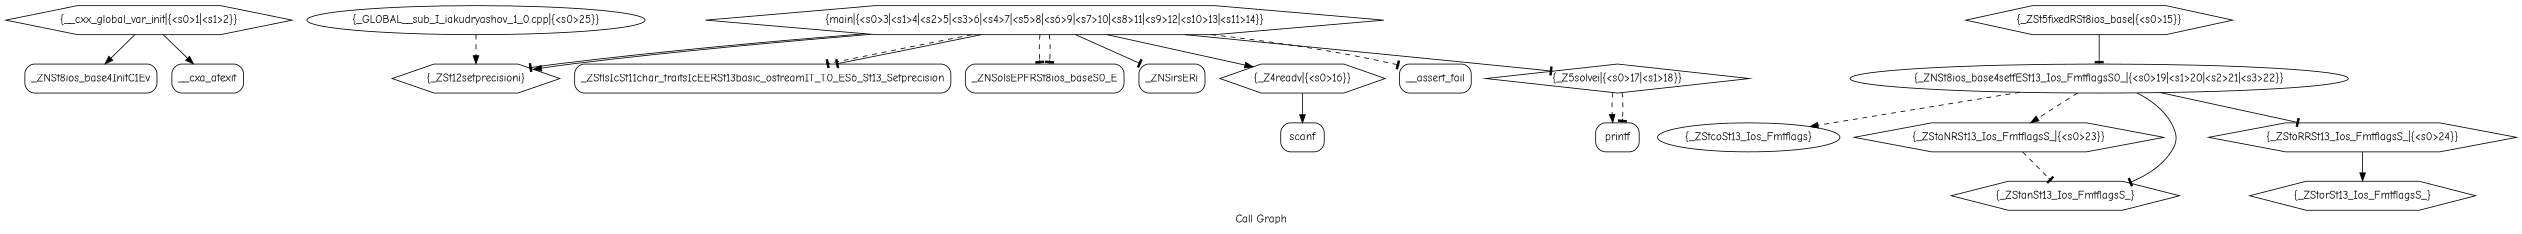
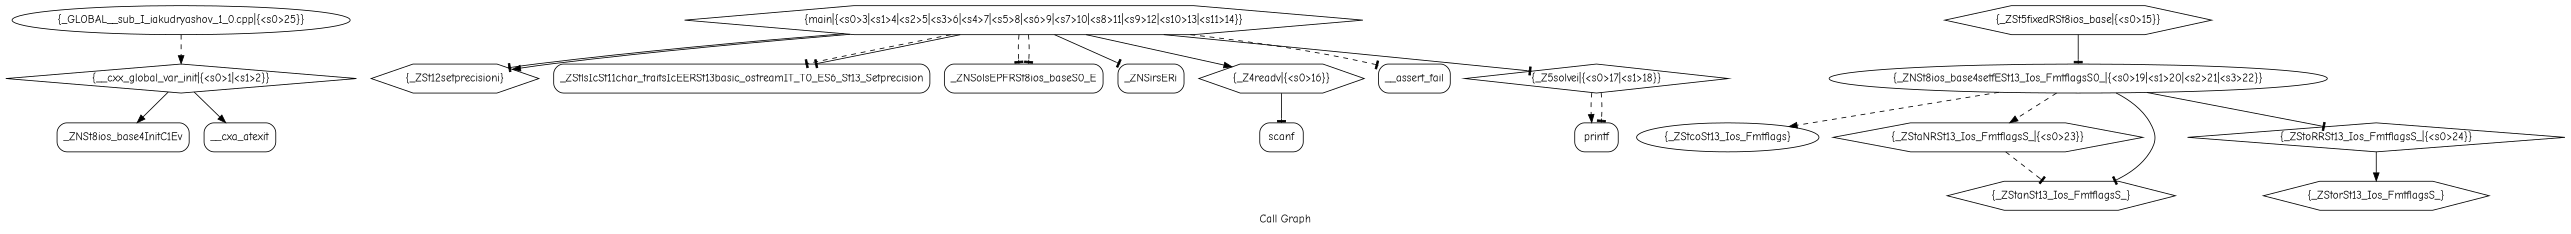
(149, 20) -> (181, 79)
(476, 45) -> (181, 45)
(1303, 104) -> (1281, 106)
(2363, 137) -> (2376, 137)
